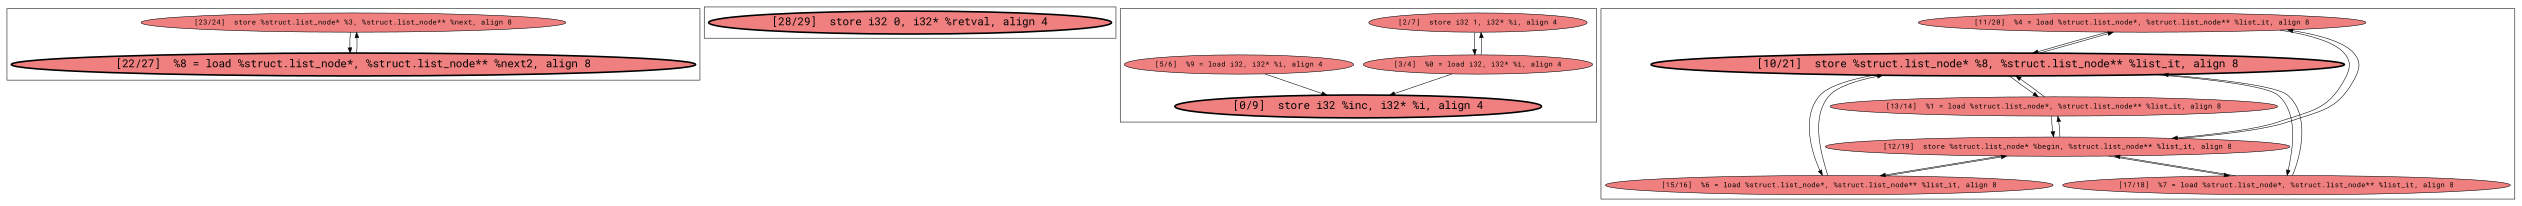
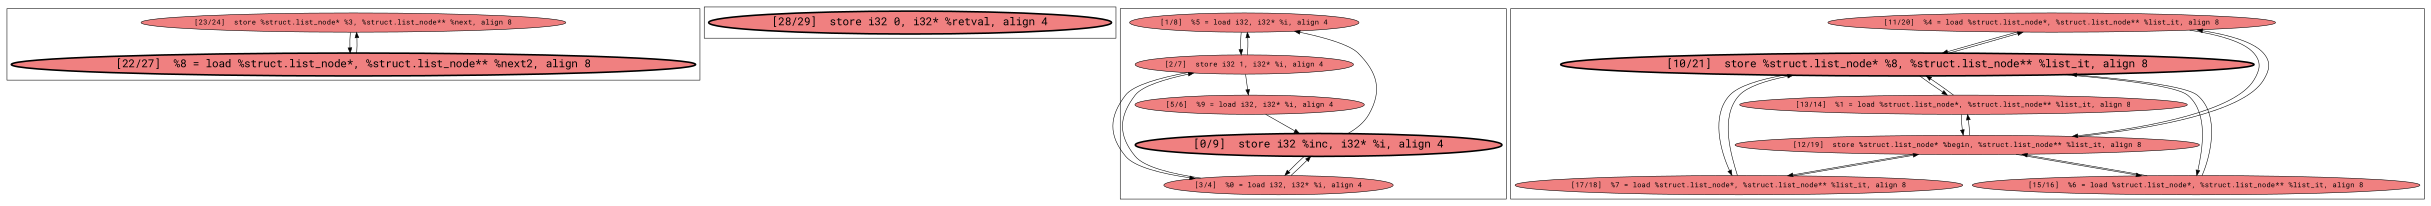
none -> (1244, 23)
none -> (1247, 82)
none -> (1296, 164)
